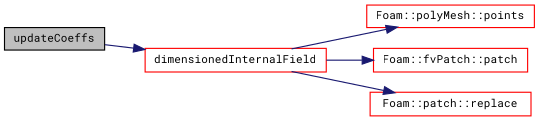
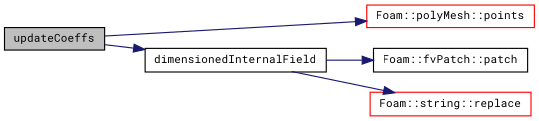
(339, 39) -> (230, 29)
(236, 60) -> (236, 60)
(451, 60) -> (451, 60)
(451, 104) -> (451, 104)
